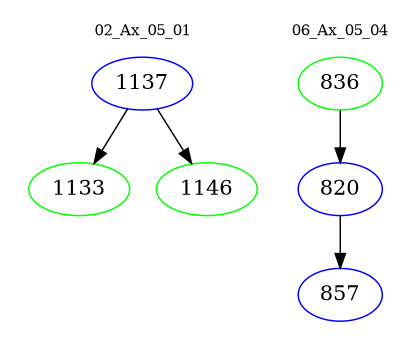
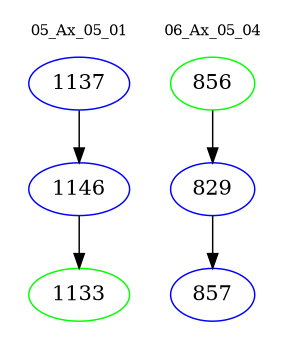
(143, 32) -> (79, 32)
(340, 84) -> (213, 84)
(115, 130) -> (79, 235)
(207, 189) -> (79, 189)
(340, 189) -> (213, 189)
